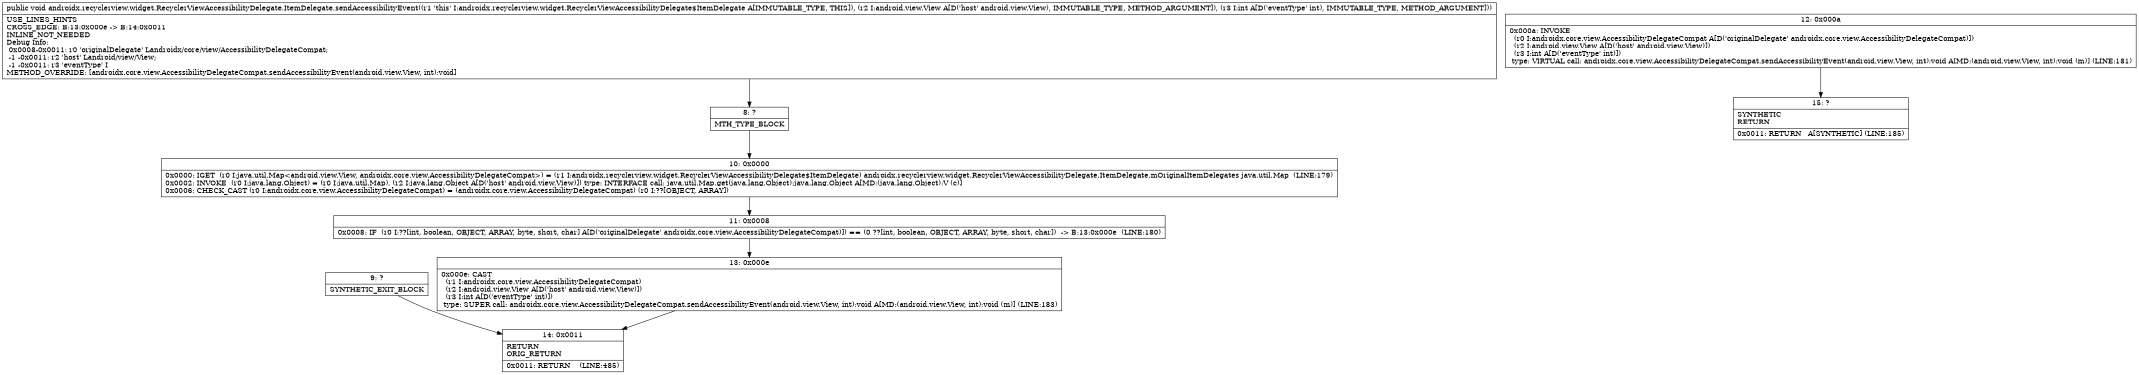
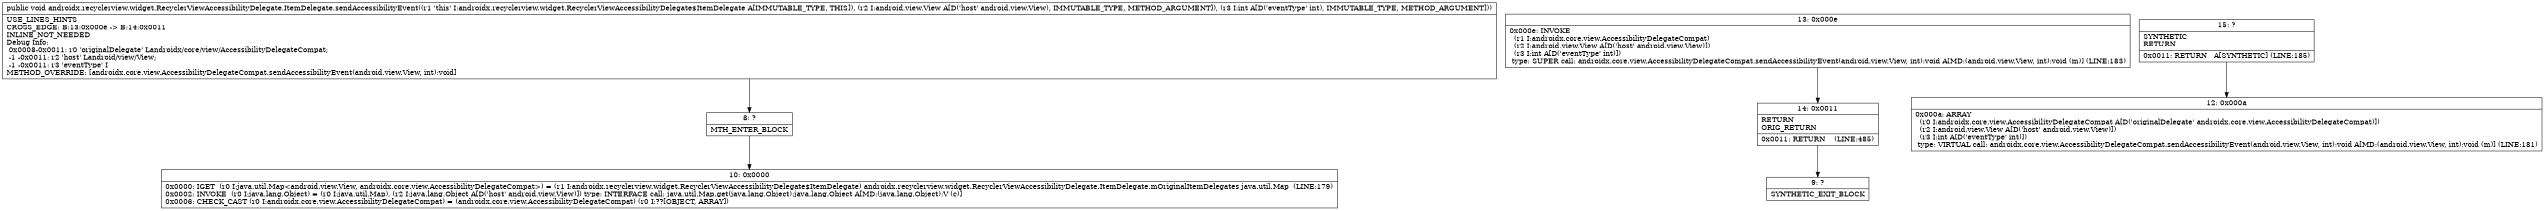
(1542, 31) -> (1946, 115)
(1821, 80) -> (2227, 77)
(749, 124) -> (749, 130)
(749, 227) -> none
(469, 275) -> (1542, 31)
(447, 316) -> (1818, 159)
